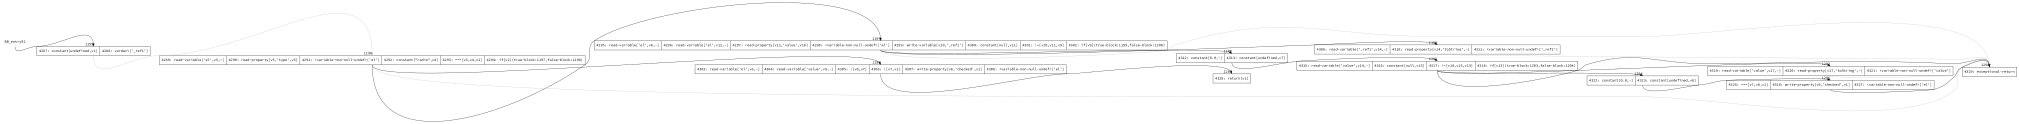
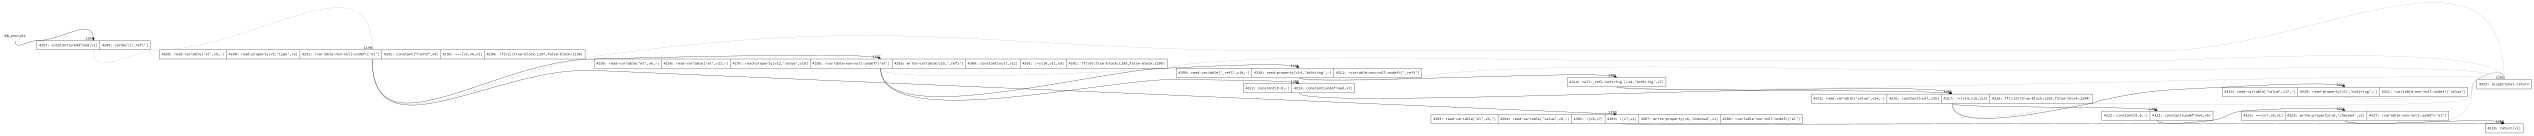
(1709, 64) -> (2233, 105)
none -> (1617, 82)
(1915, 91) -> (2453, 119)
none -> (2455, 121)
